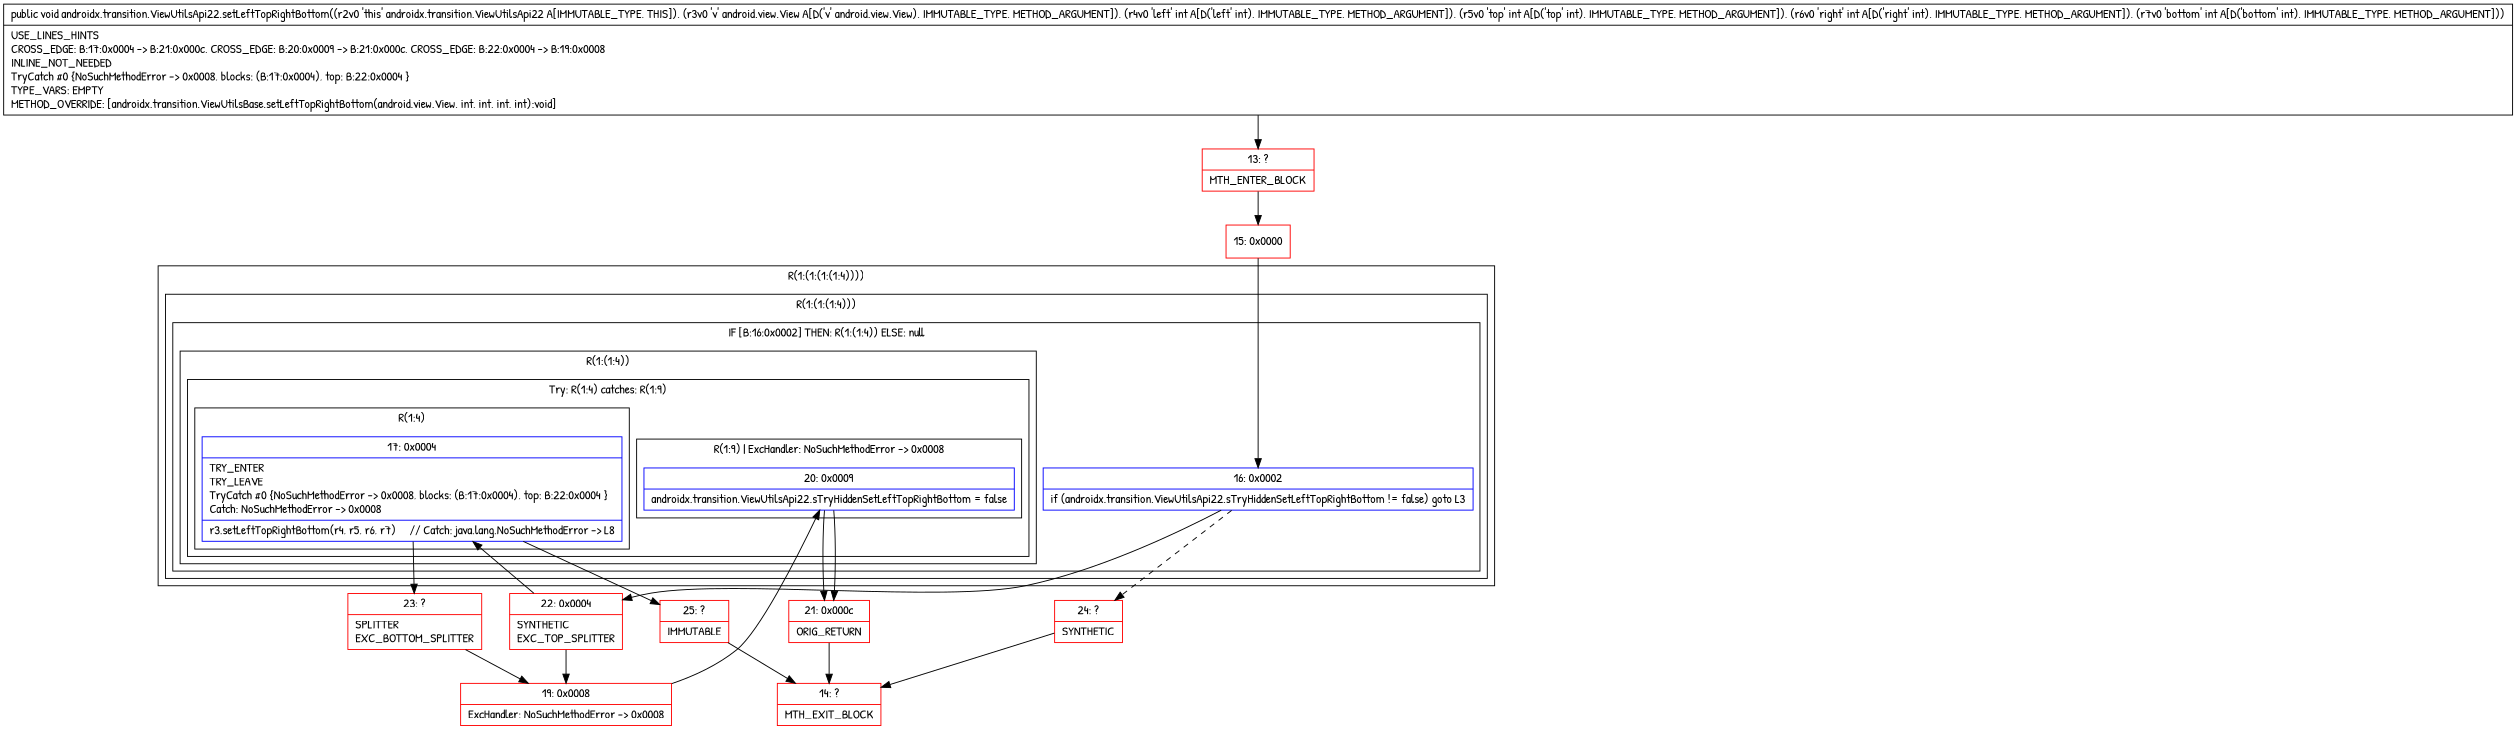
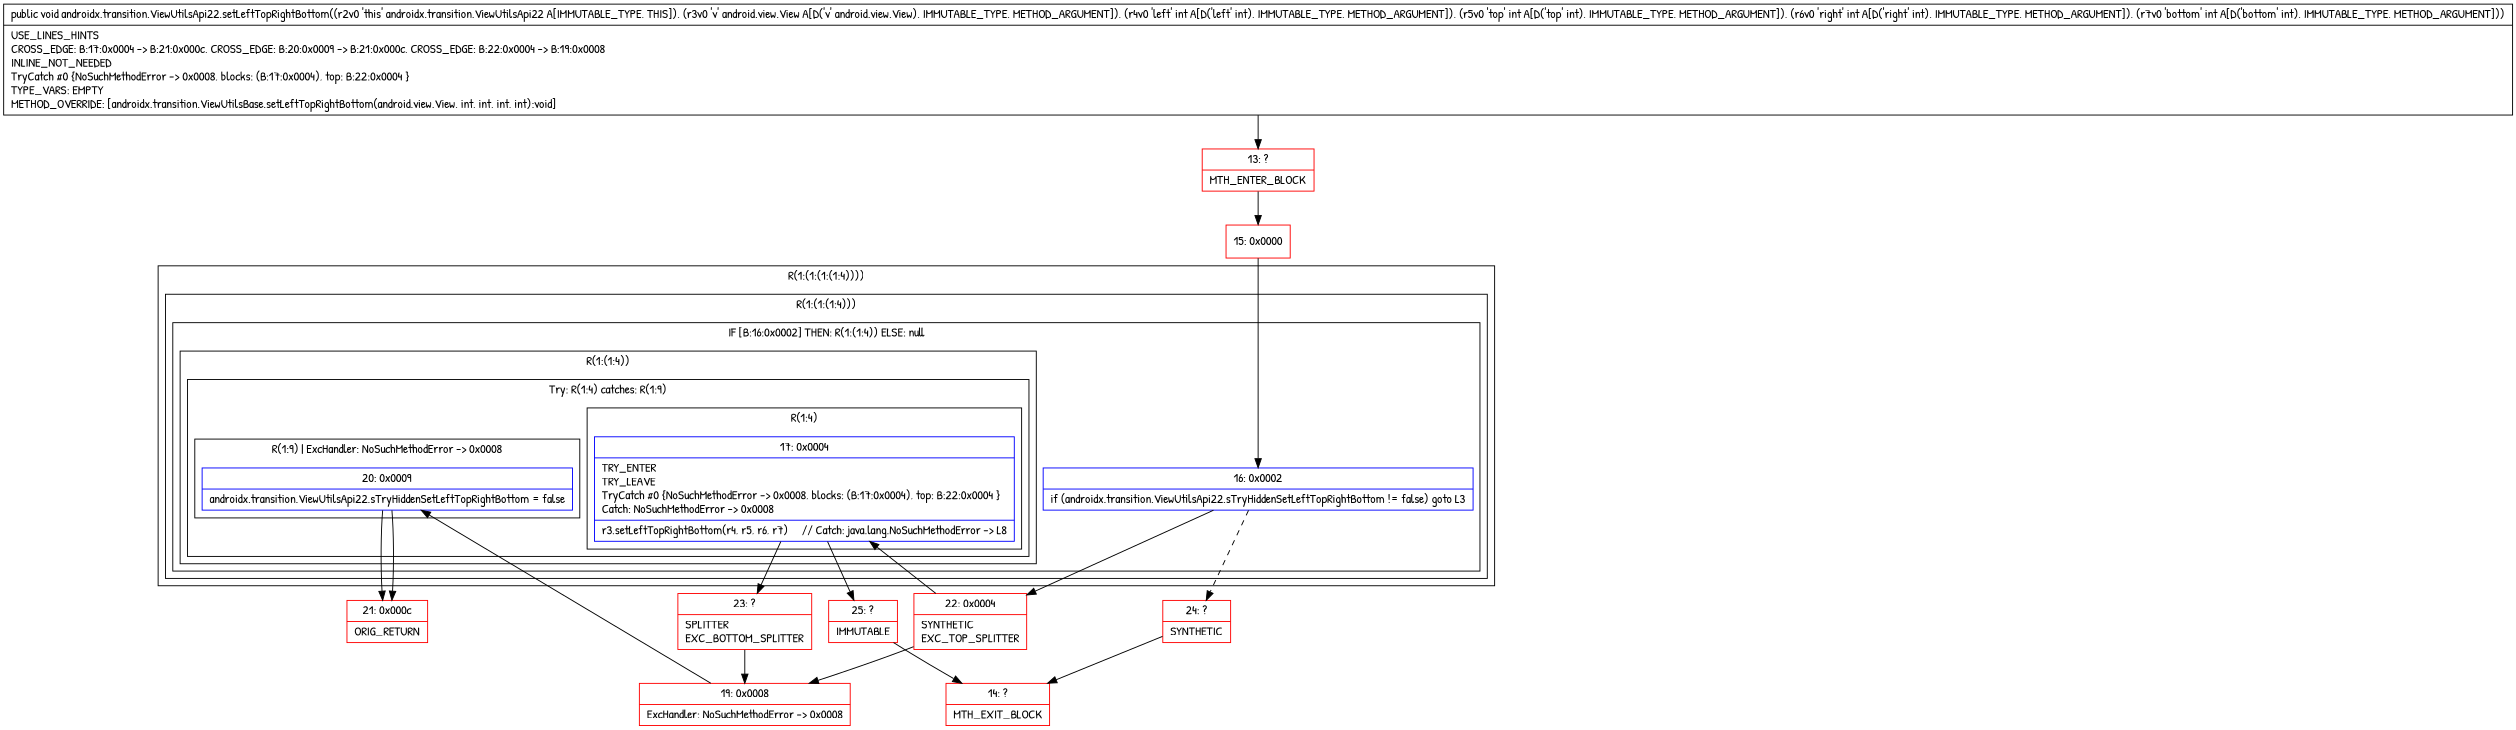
(829, 658) -> none
